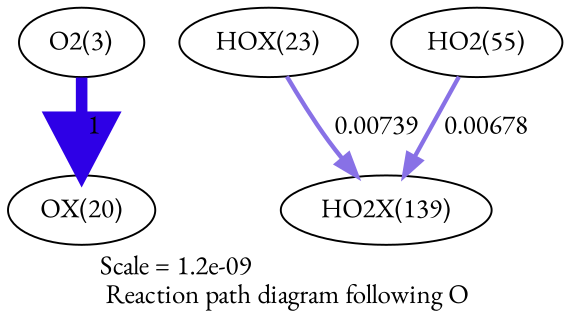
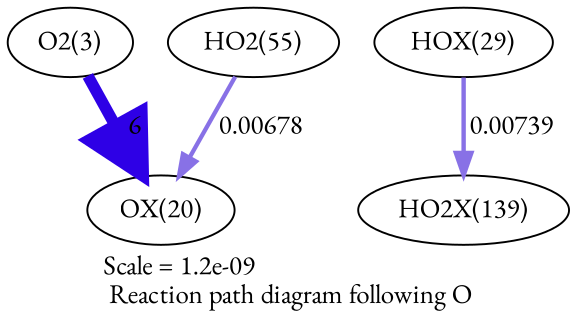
(269, 42) -> (464, 42)
(437, 117) -> (212, 117)
(91, 126) -> (132, 126)
